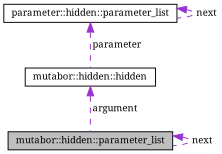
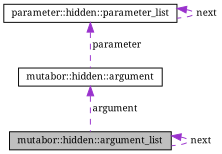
(90, 77) -> (90, 77)
(90, 141) -> (90, 141)
